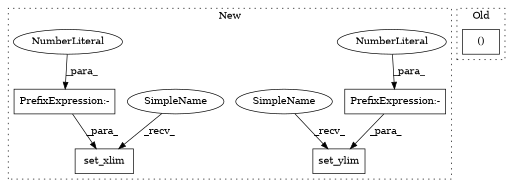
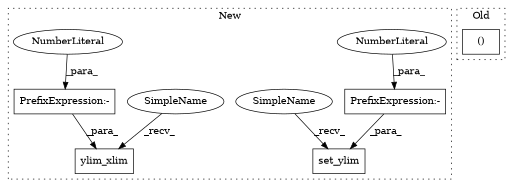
(104, 161) -> (104, 161)
